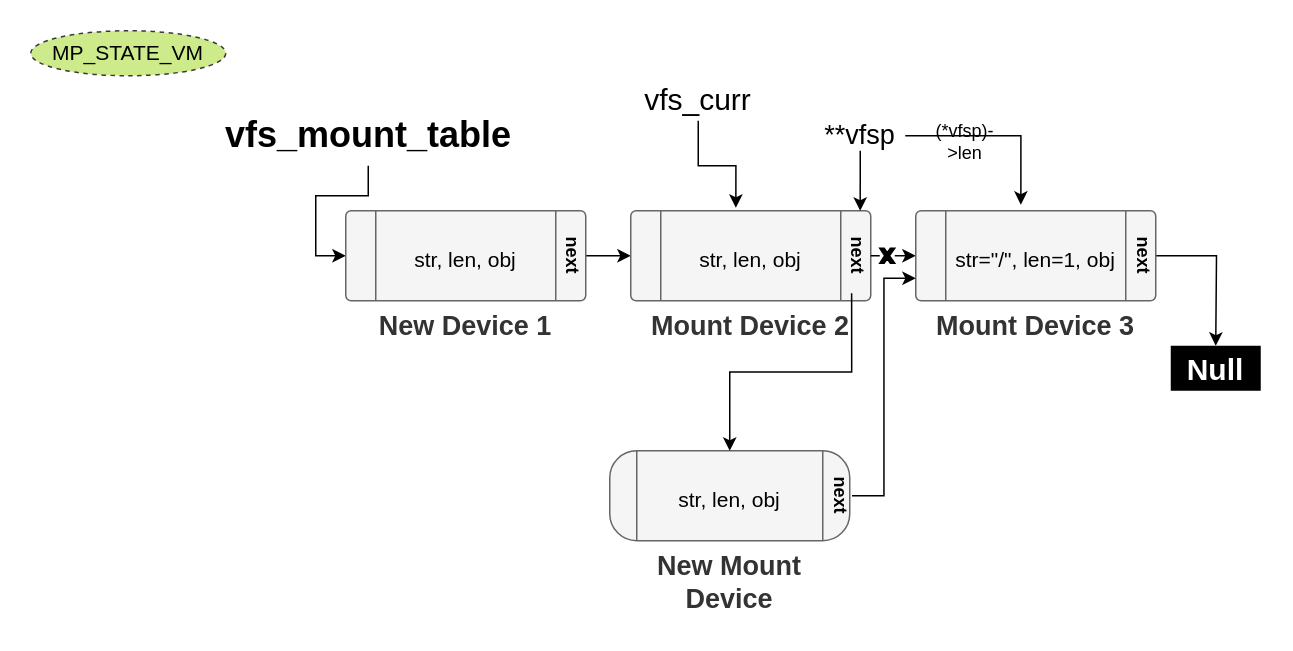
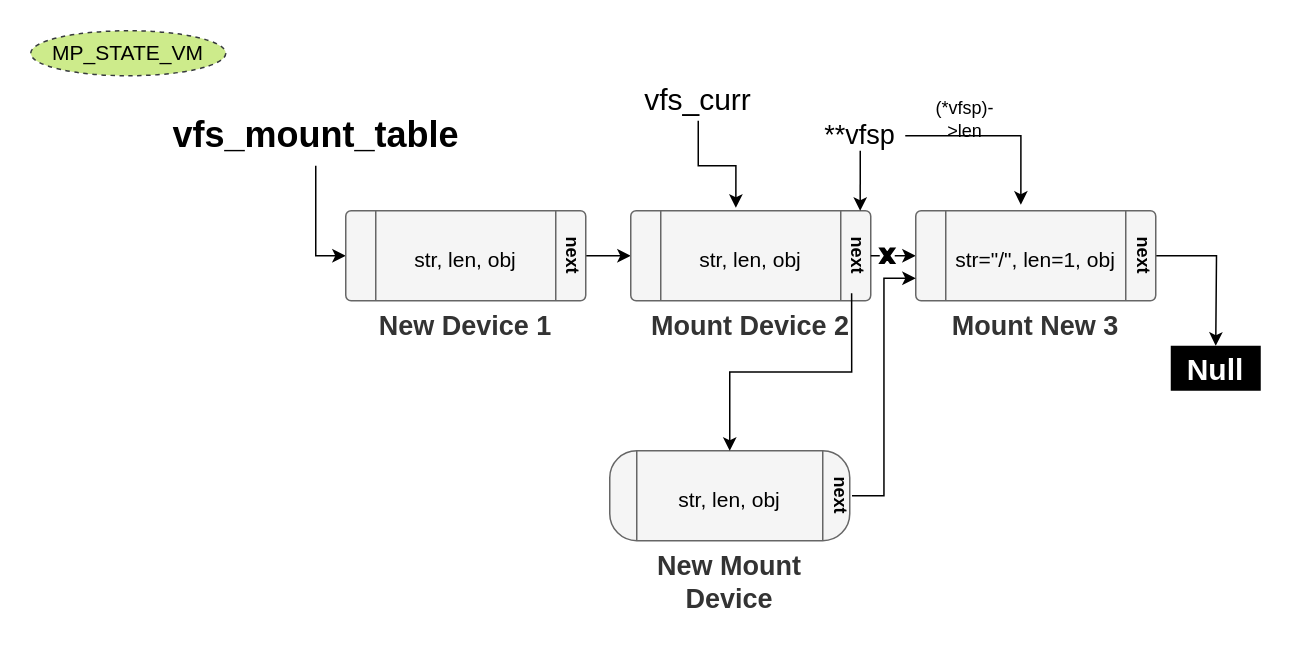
(368, 136) -> (316, 136)
(965, 142) -> (965, 119)
(1036, 327) -> (1036, 327)
